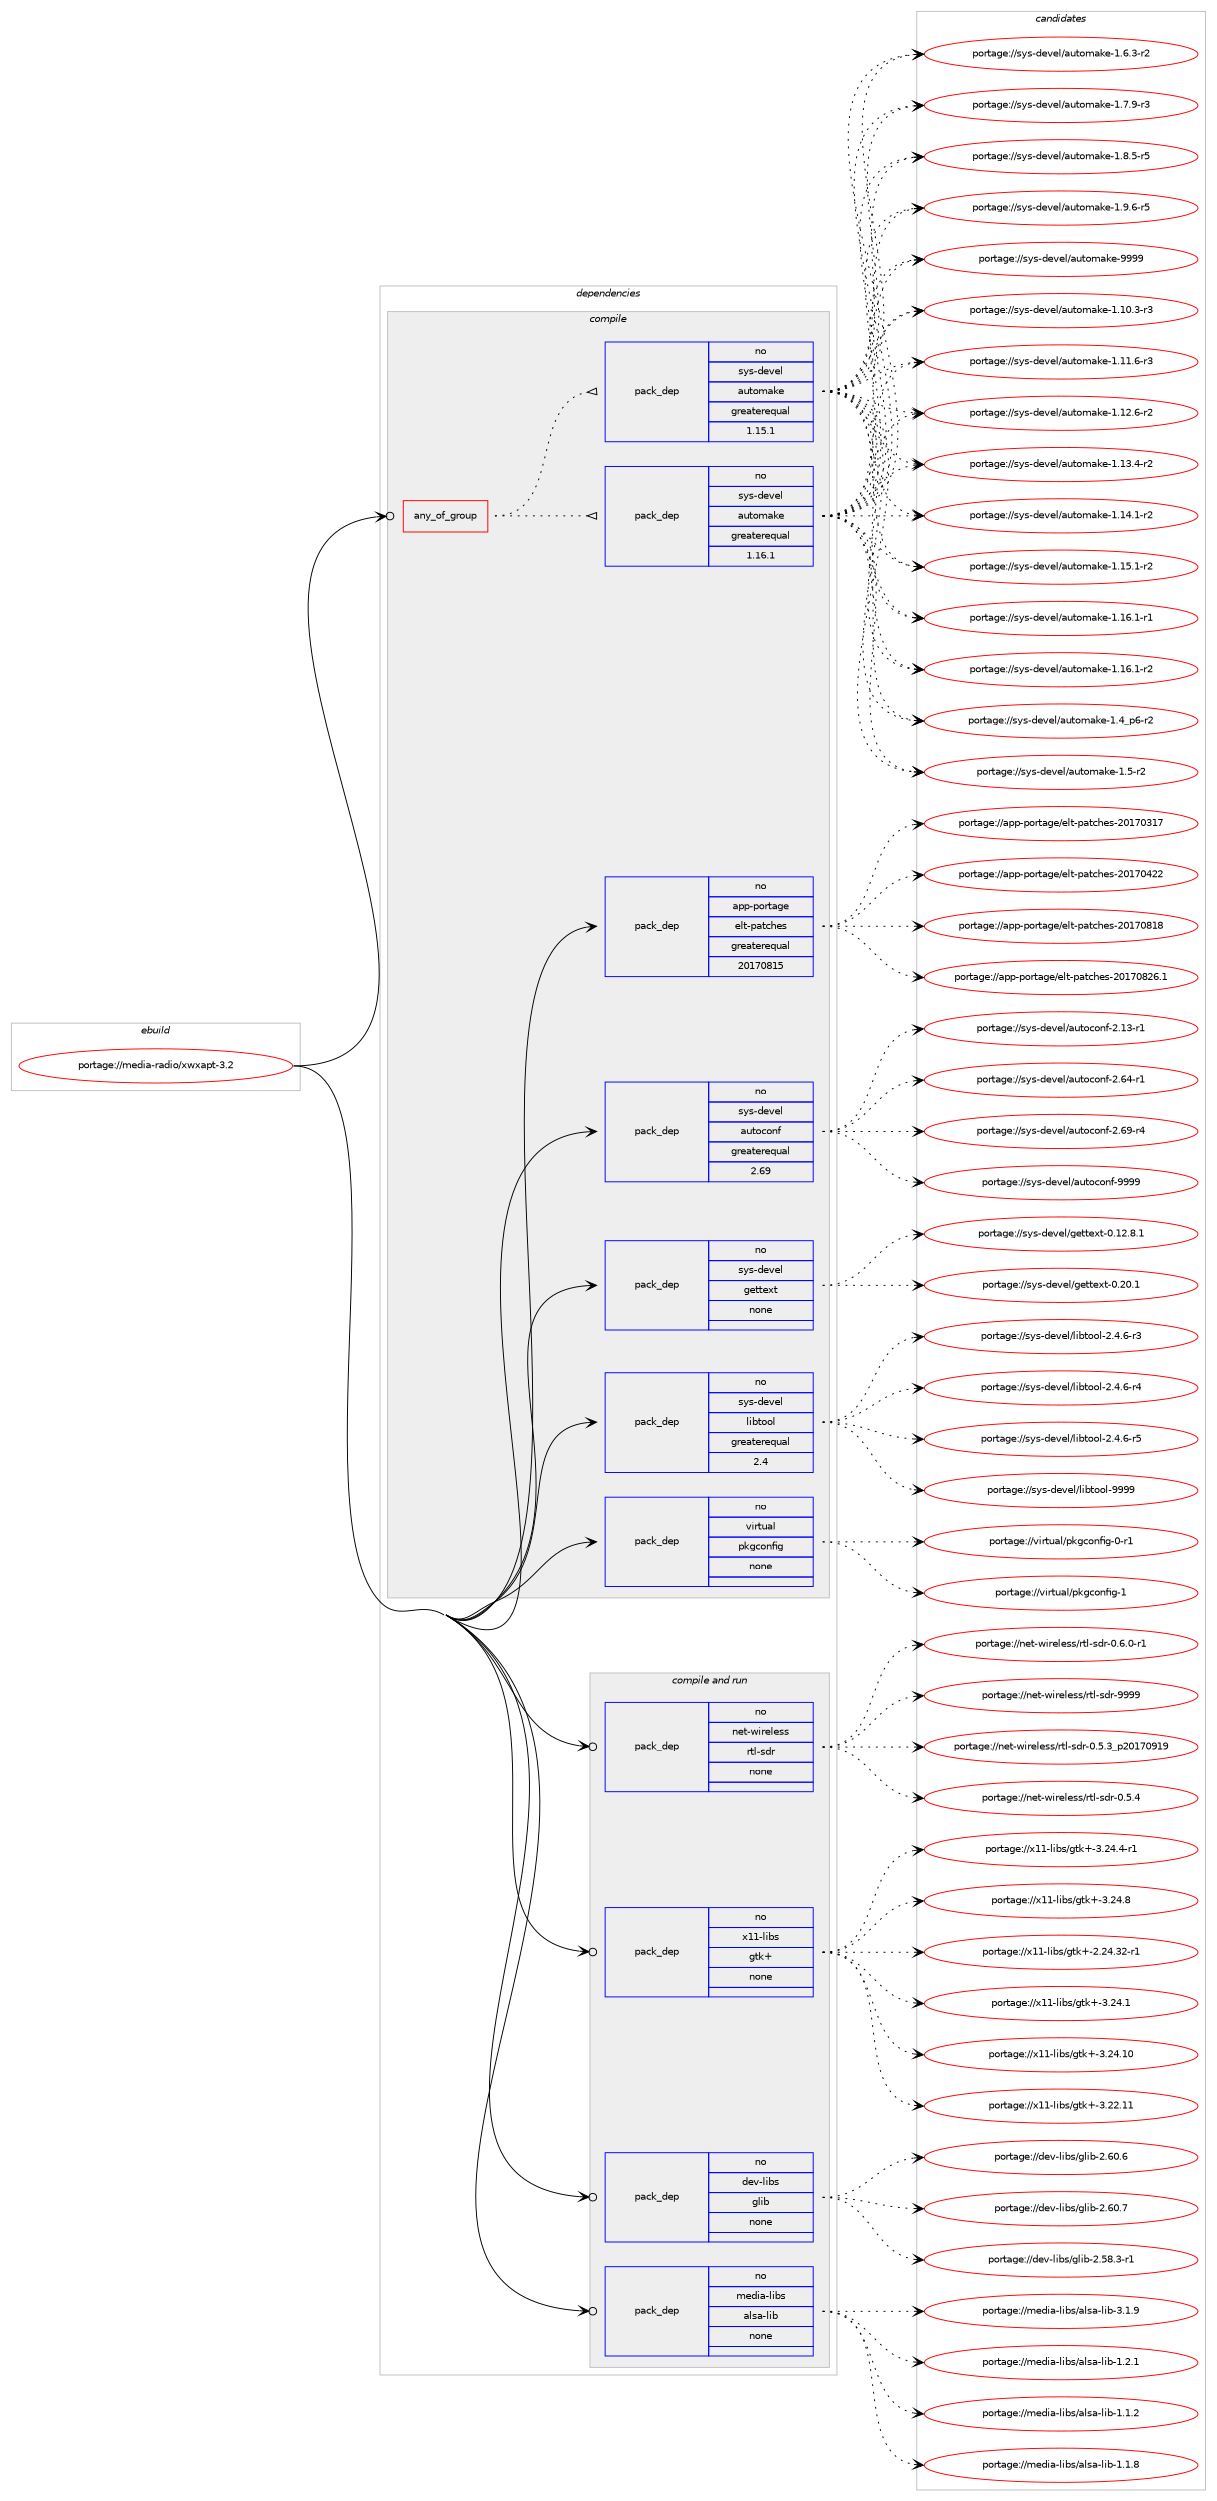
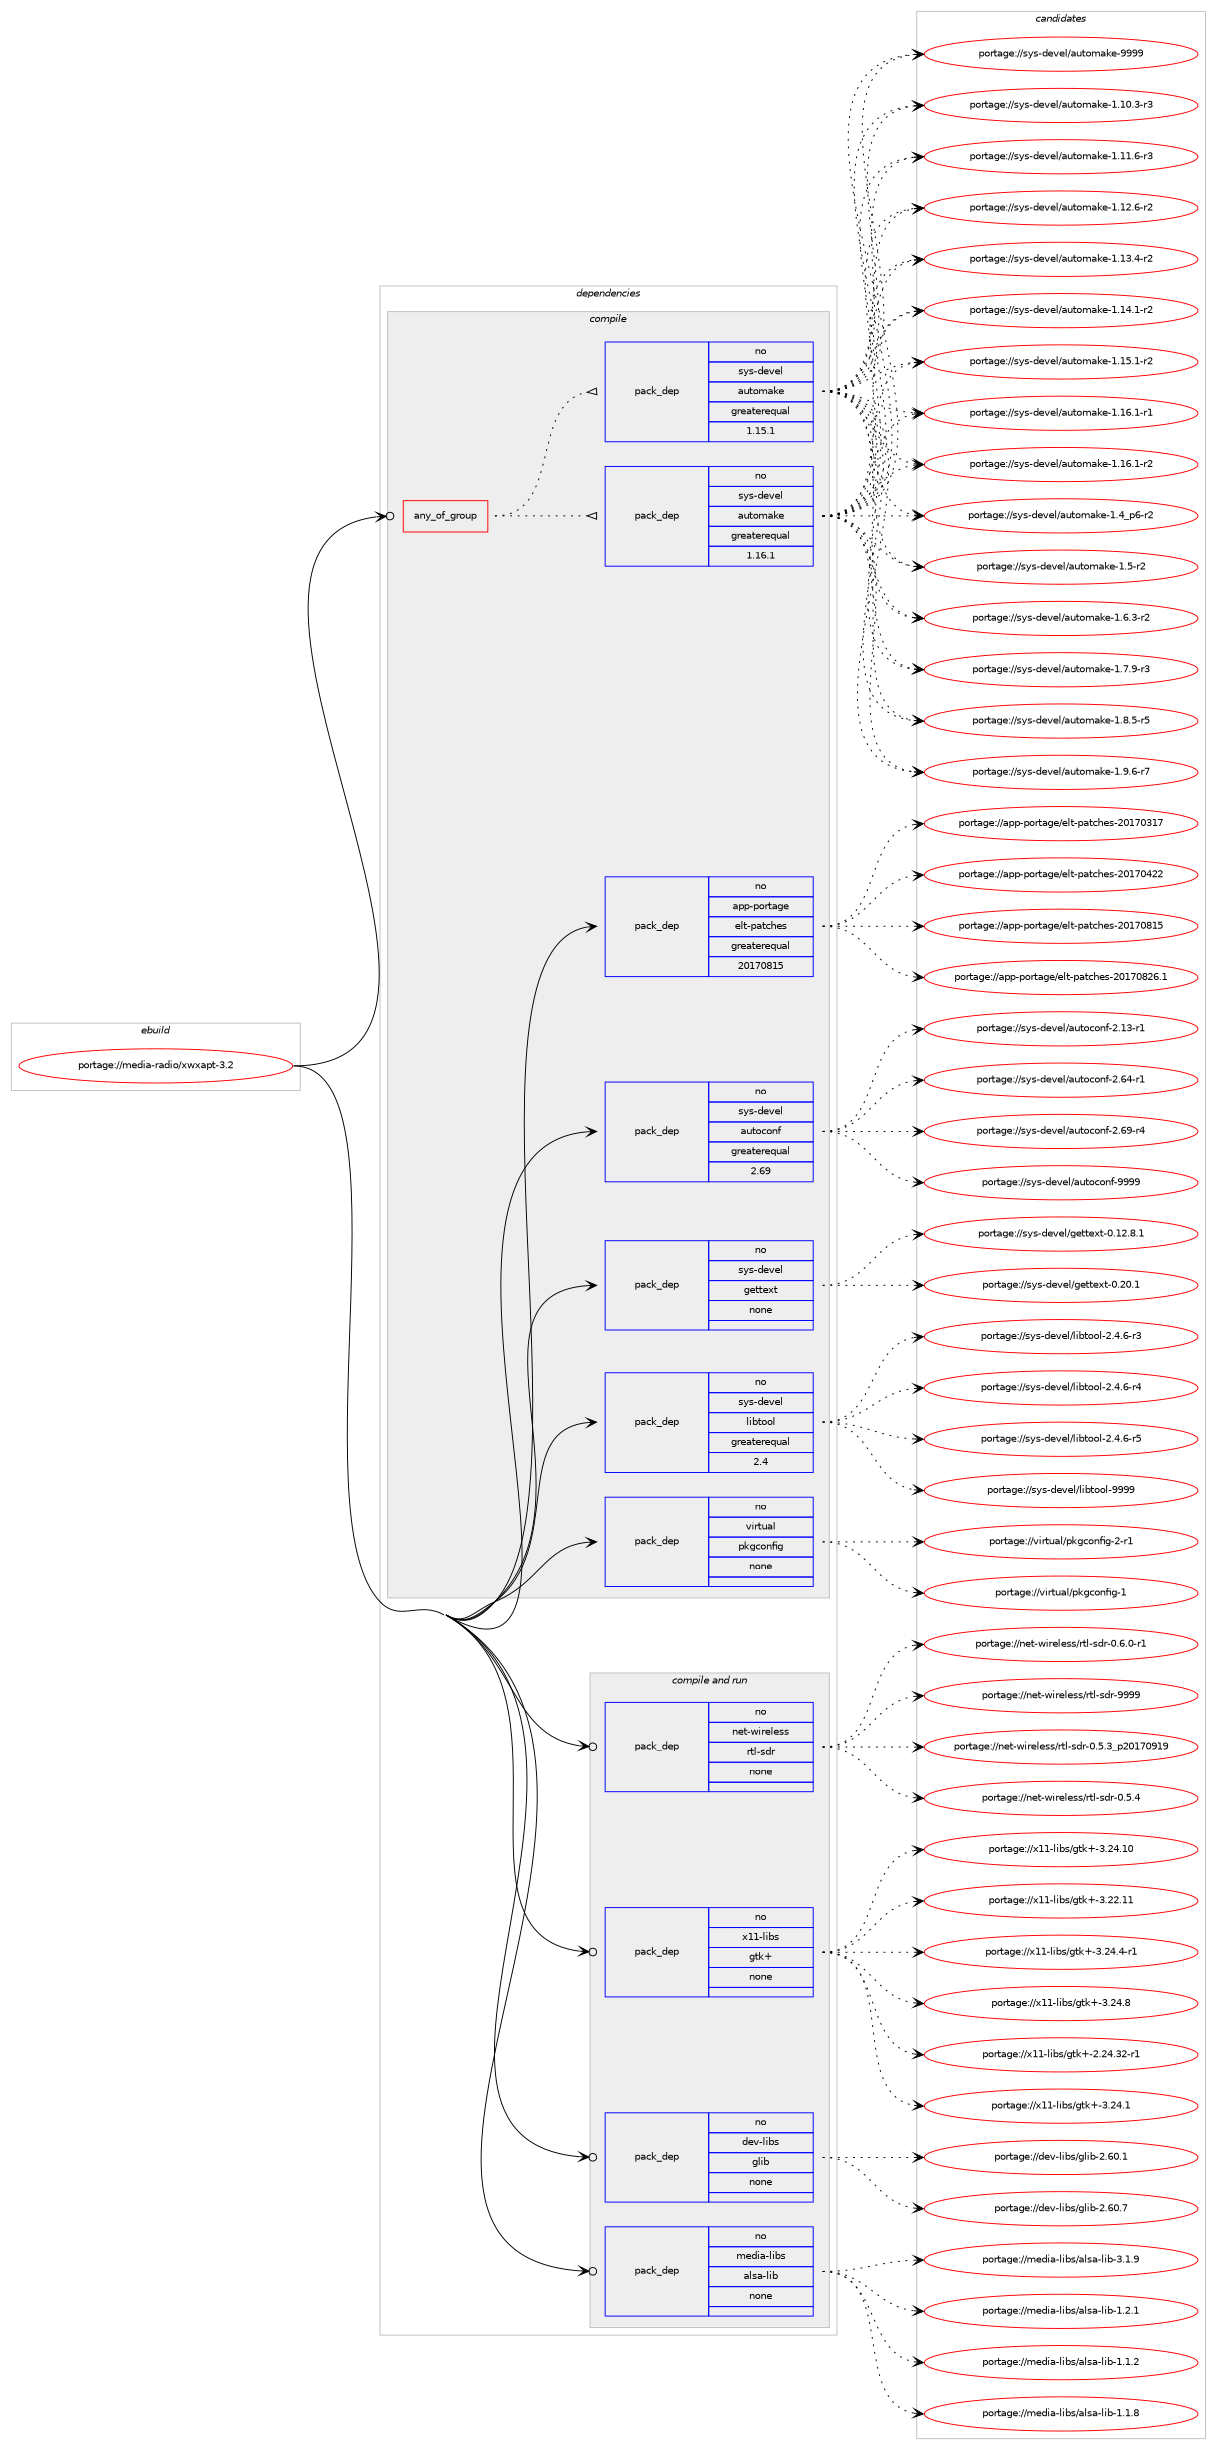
(1061, 208) -> (1061, 772)
(1061, 926) -> (1061, 926)
(1061, 1542) -> (1061, 1542)
(1061, 2157) -> (1061, 2157)
(1061, 2260) -> none
